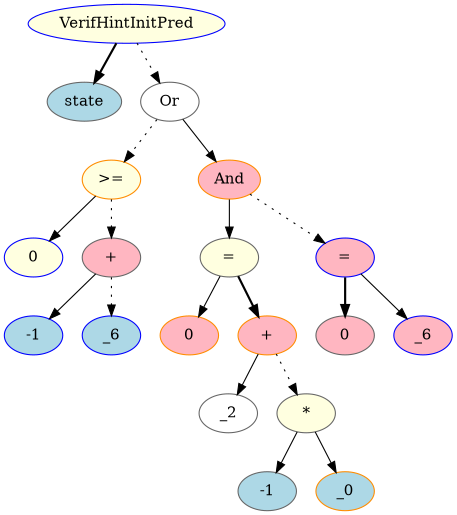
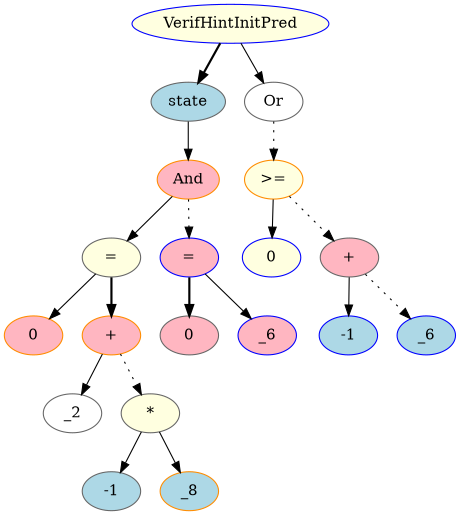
(146, 58) -> (250, 58)
(196, 136) -> (188, 135)
(345, 491) -> (189, 491)
